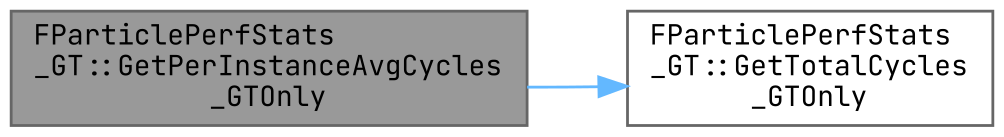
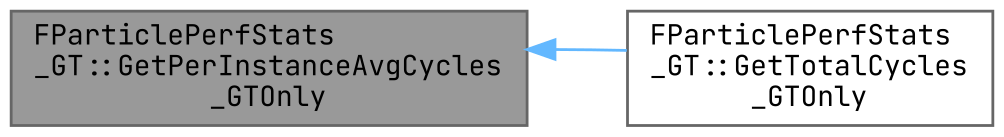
(563, 87) -> (591, 50)
